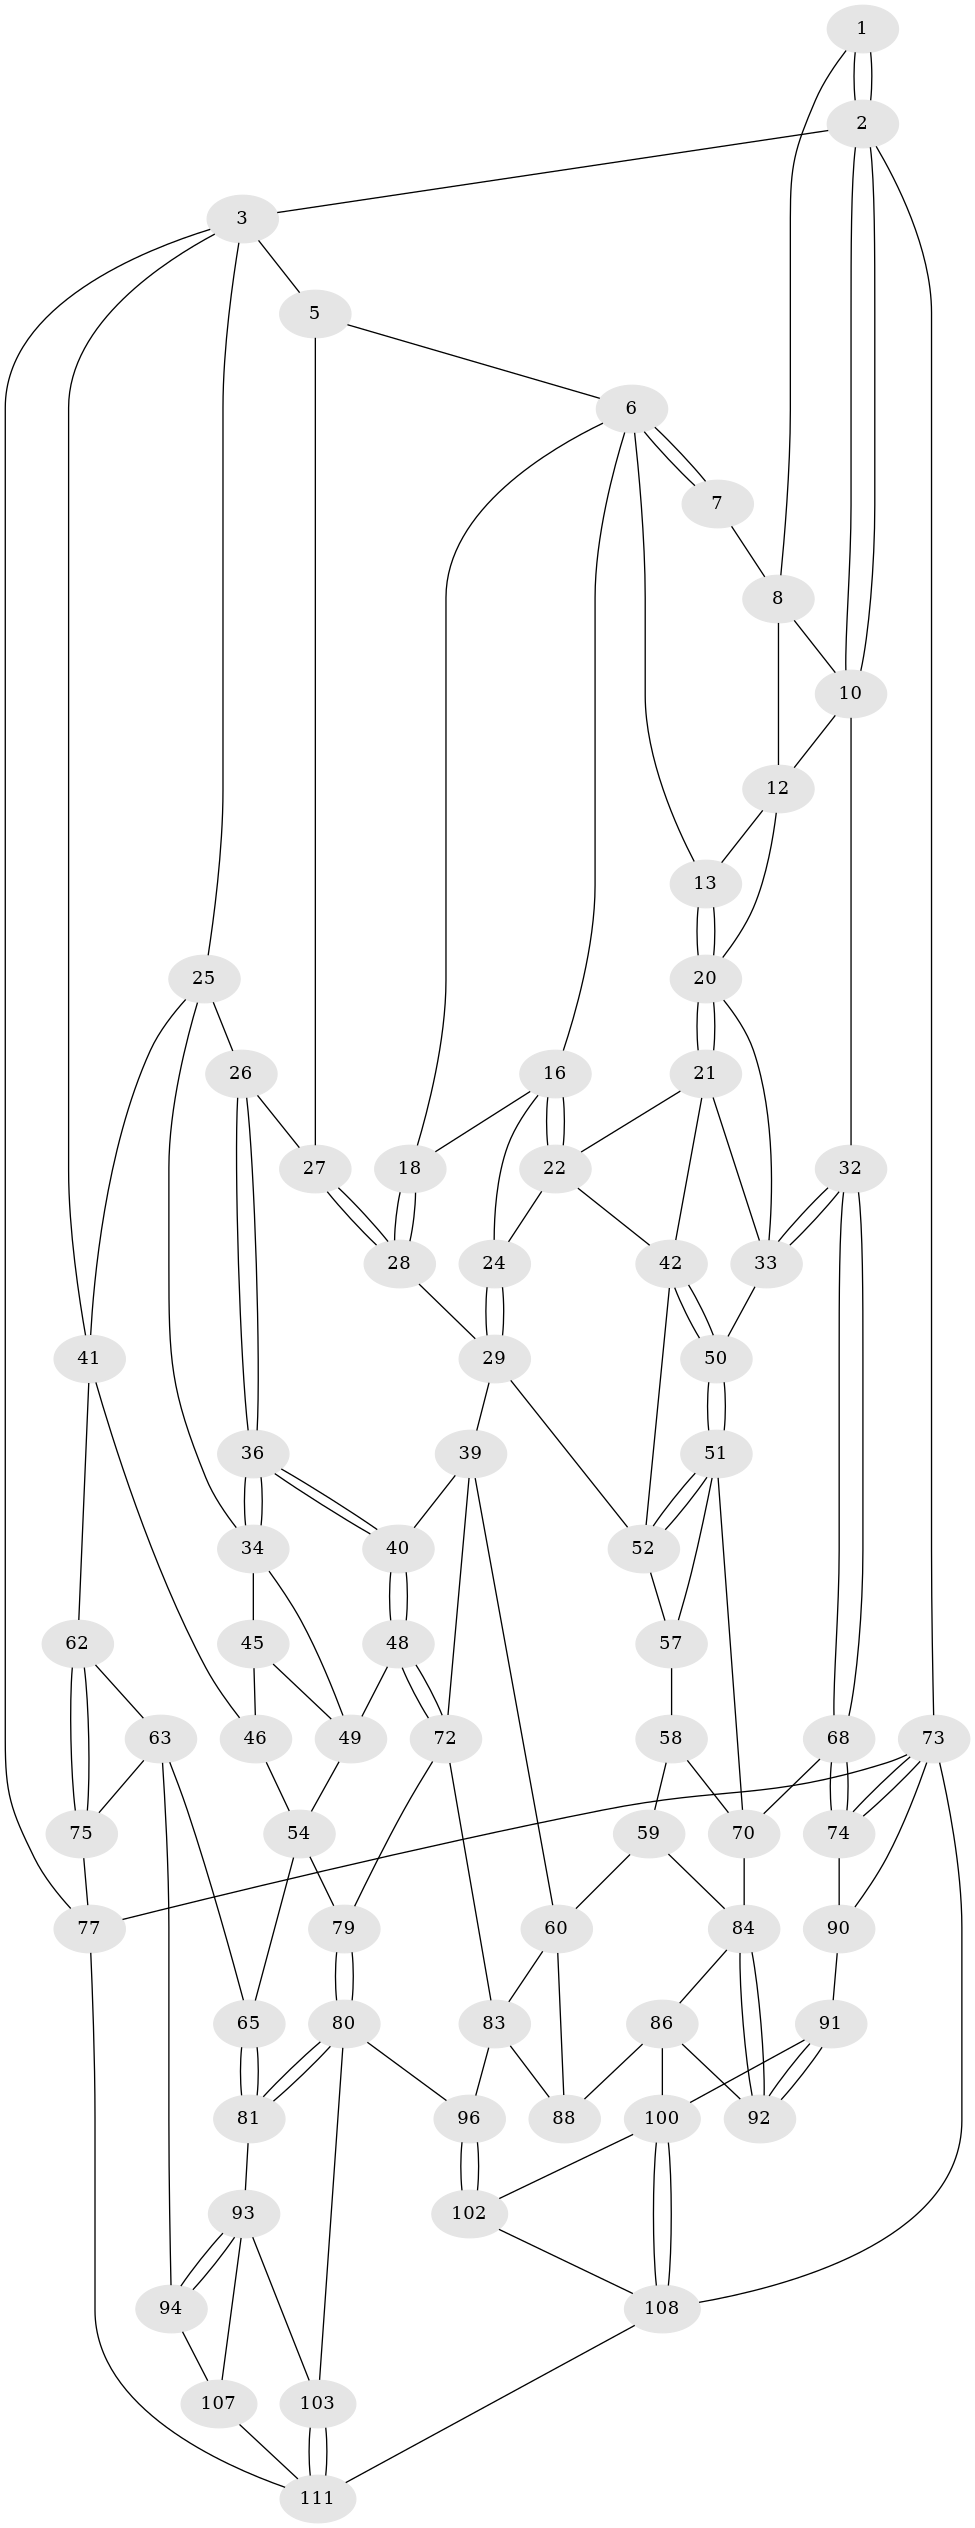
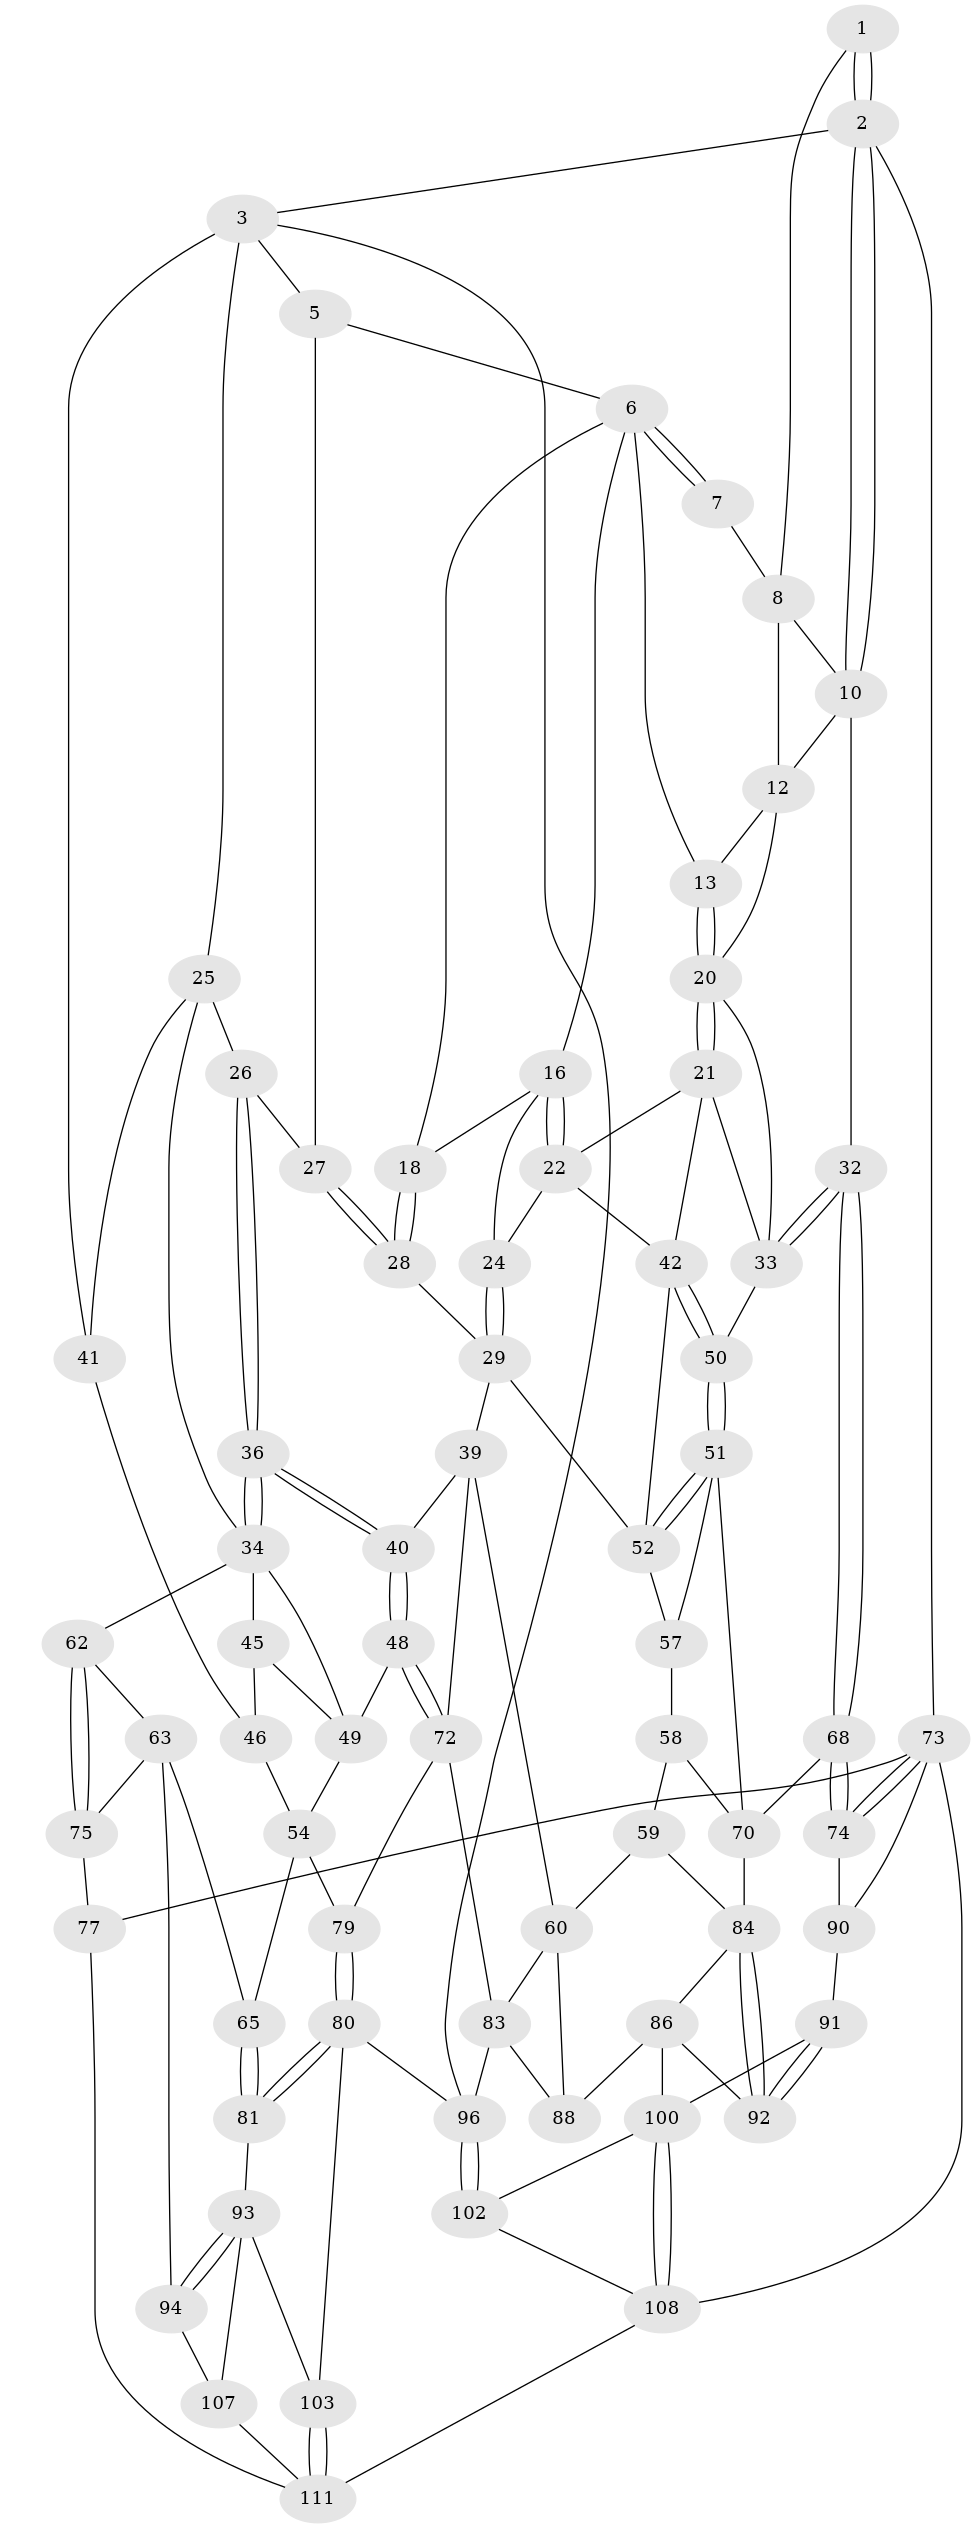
(5, 1022) -> (605, 1081)
(84, 1501) -> (163, 1598)
